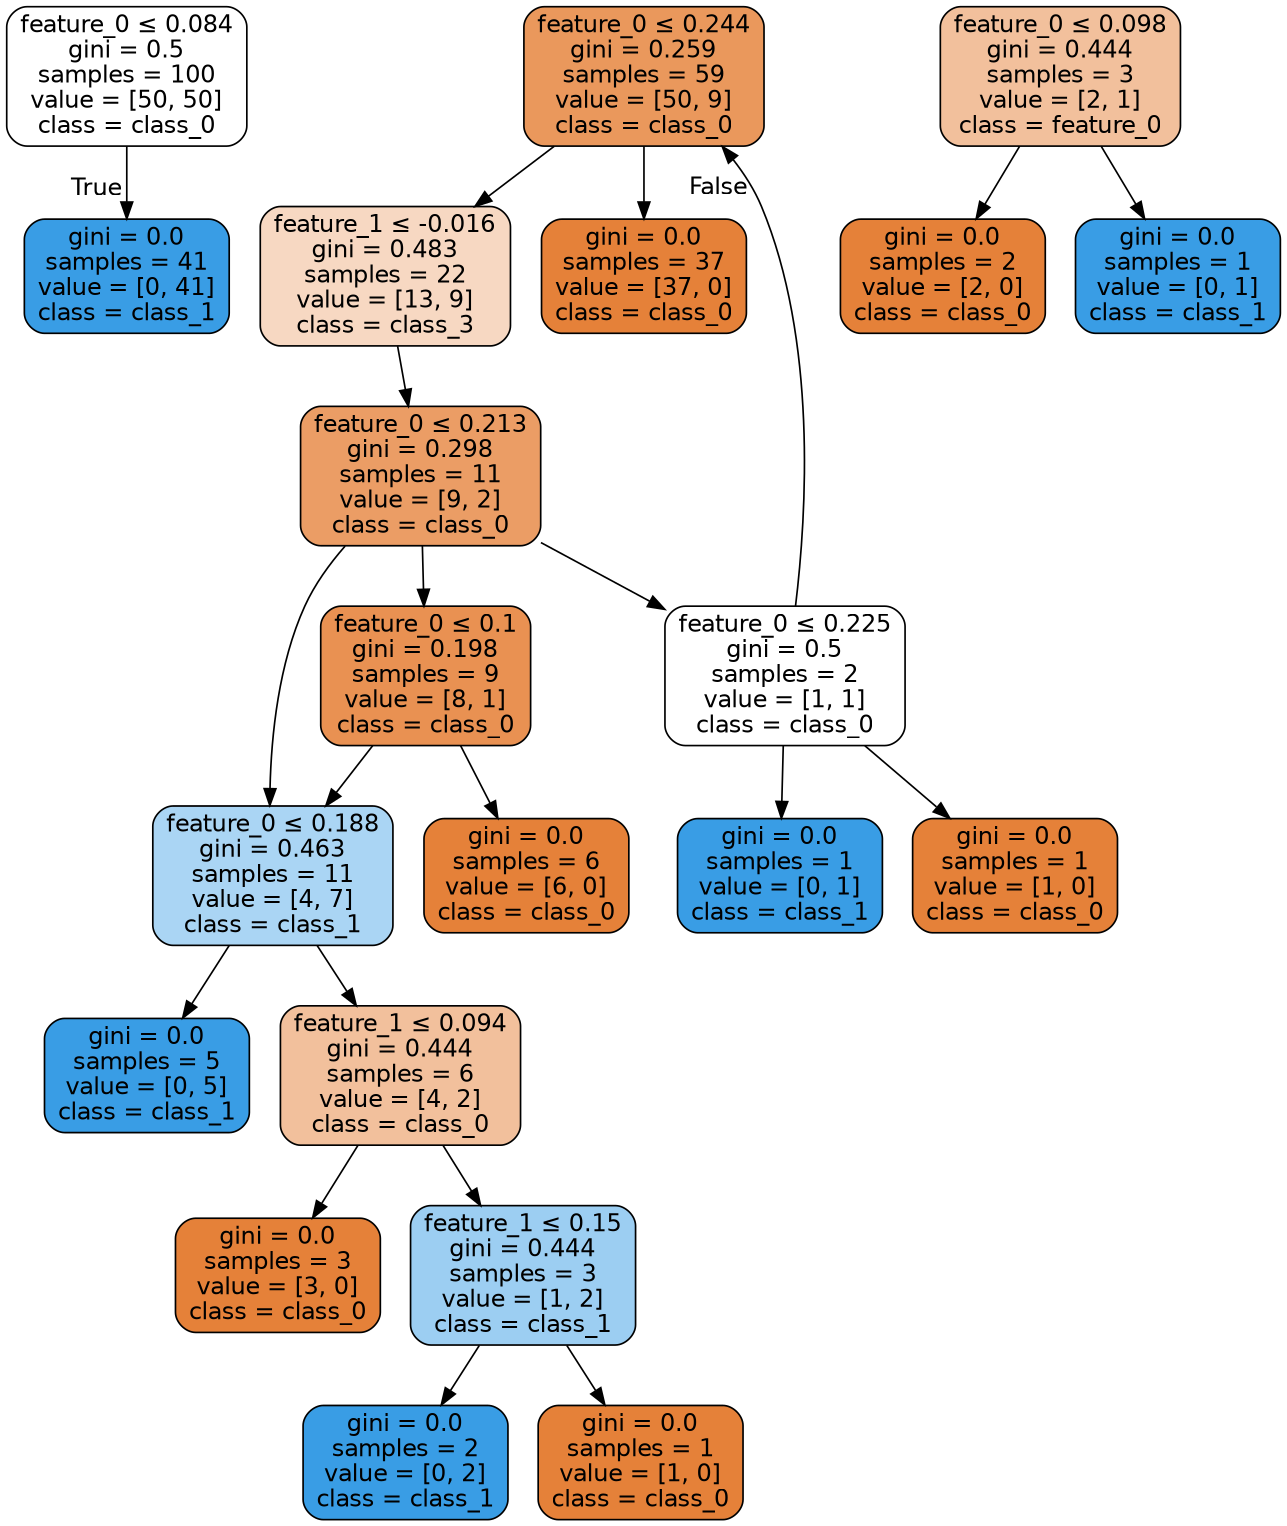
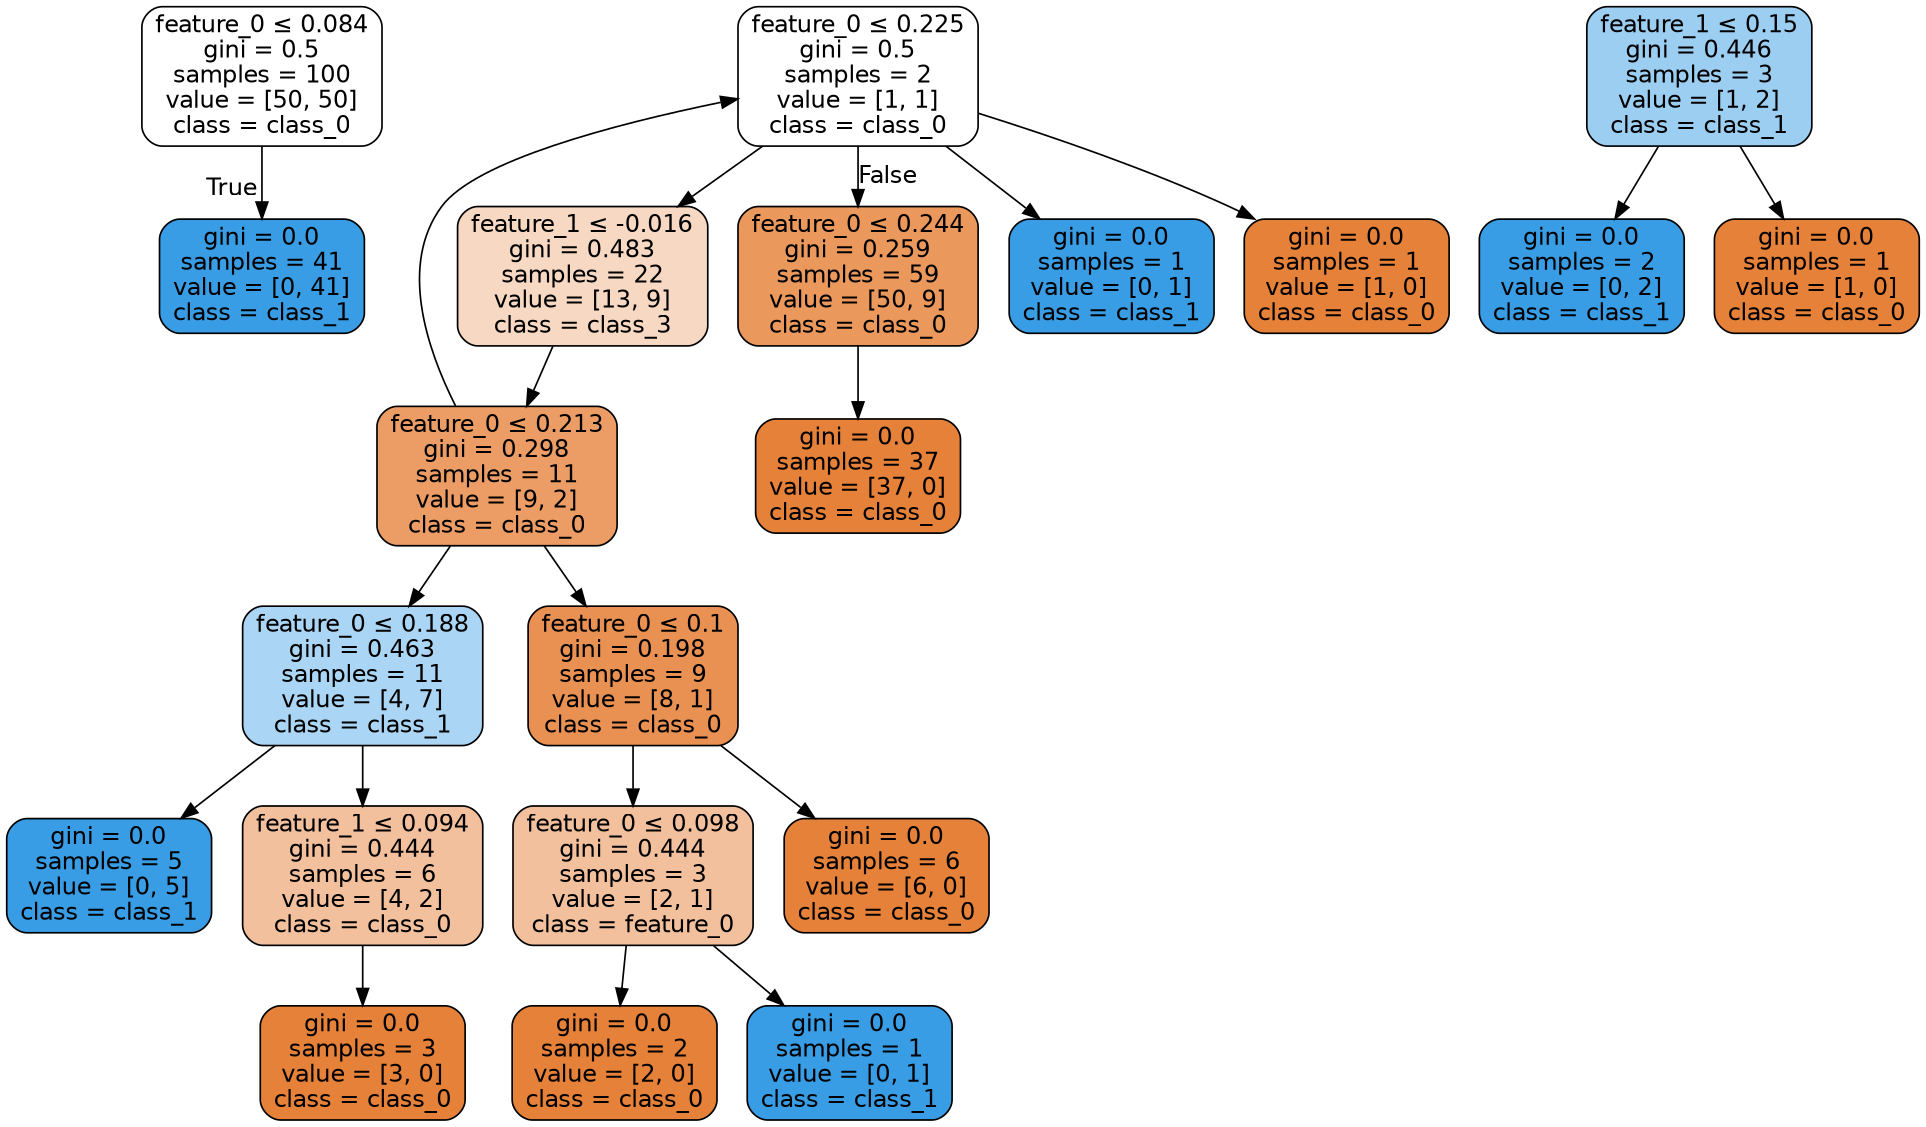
(521, 171) -> (727, 171)
(354, 769) -> (633, 767)
(457, 1168) -> none
(523, 1249) -> (1699, 50)
